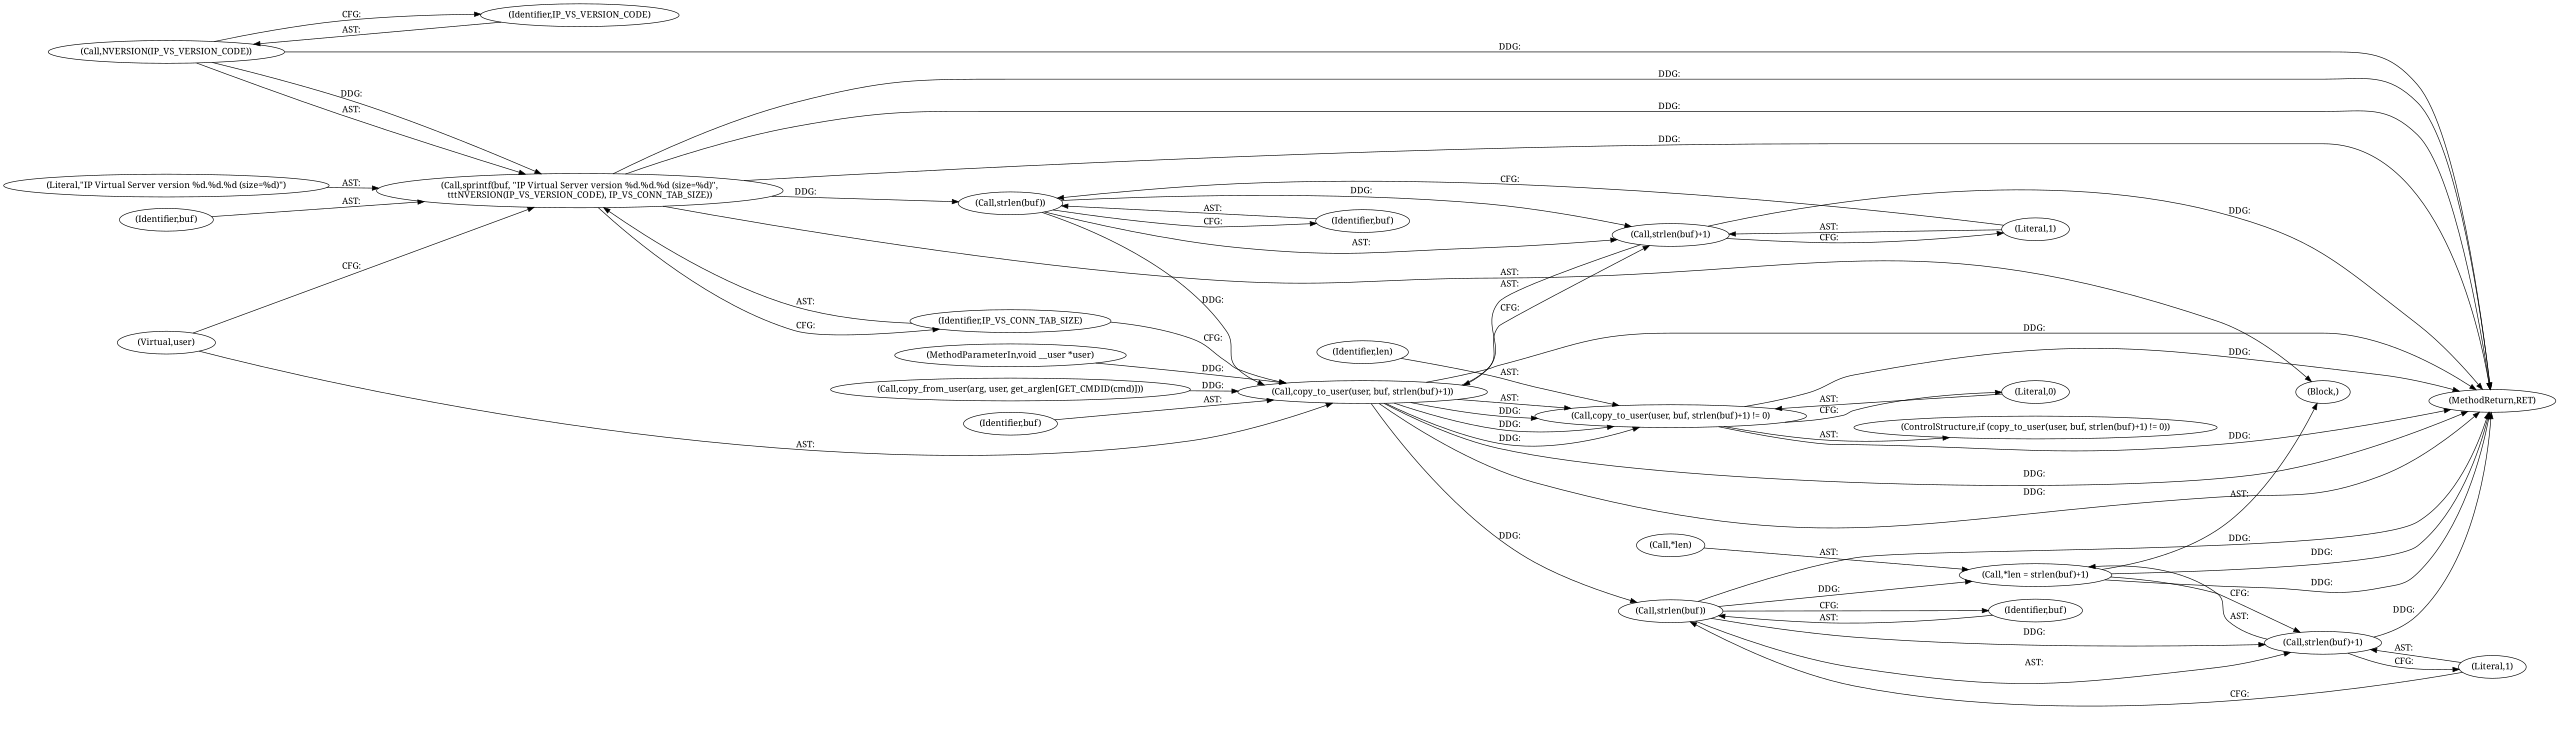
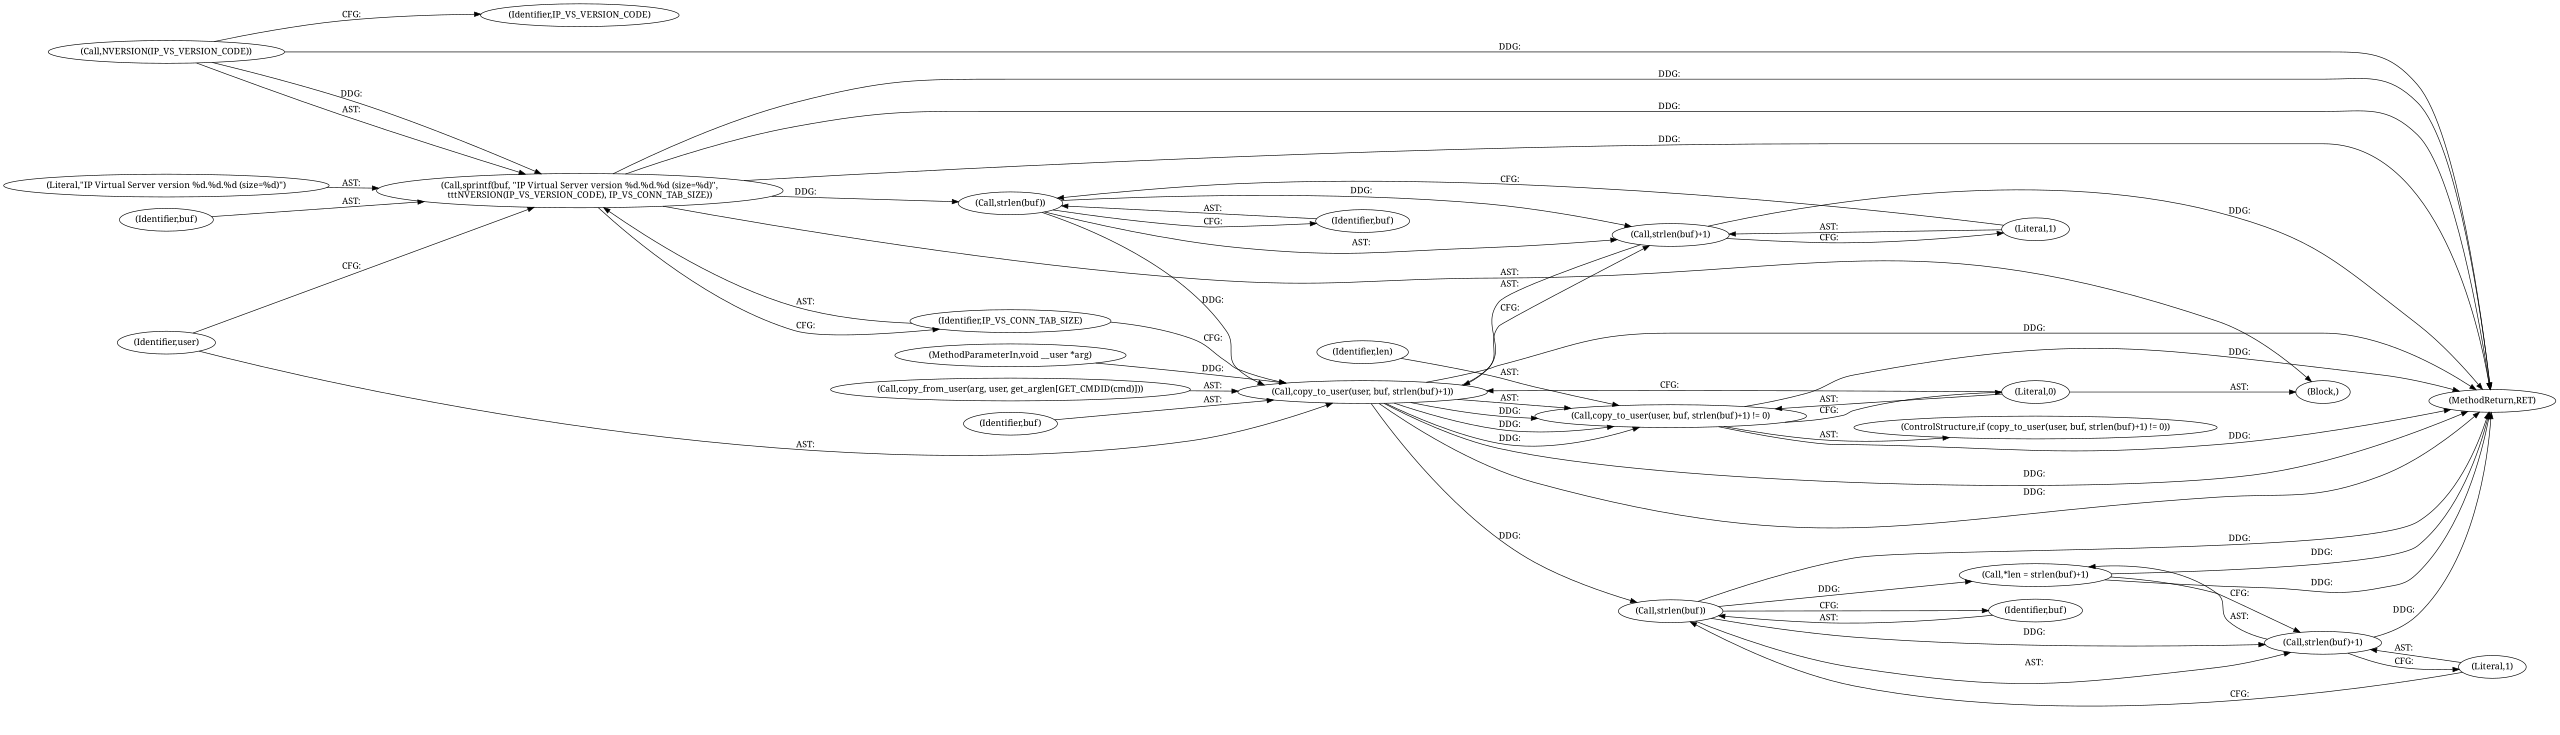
(381, 33) -> none
(166, 343) -> (166, 343)
(1010, 355) -> (1010, 355)
(1214, 386) -> (1214, 386)
none -> (1747, 391)
(2231, 520) -> (2179, 392)
(1671, 545) -> none
